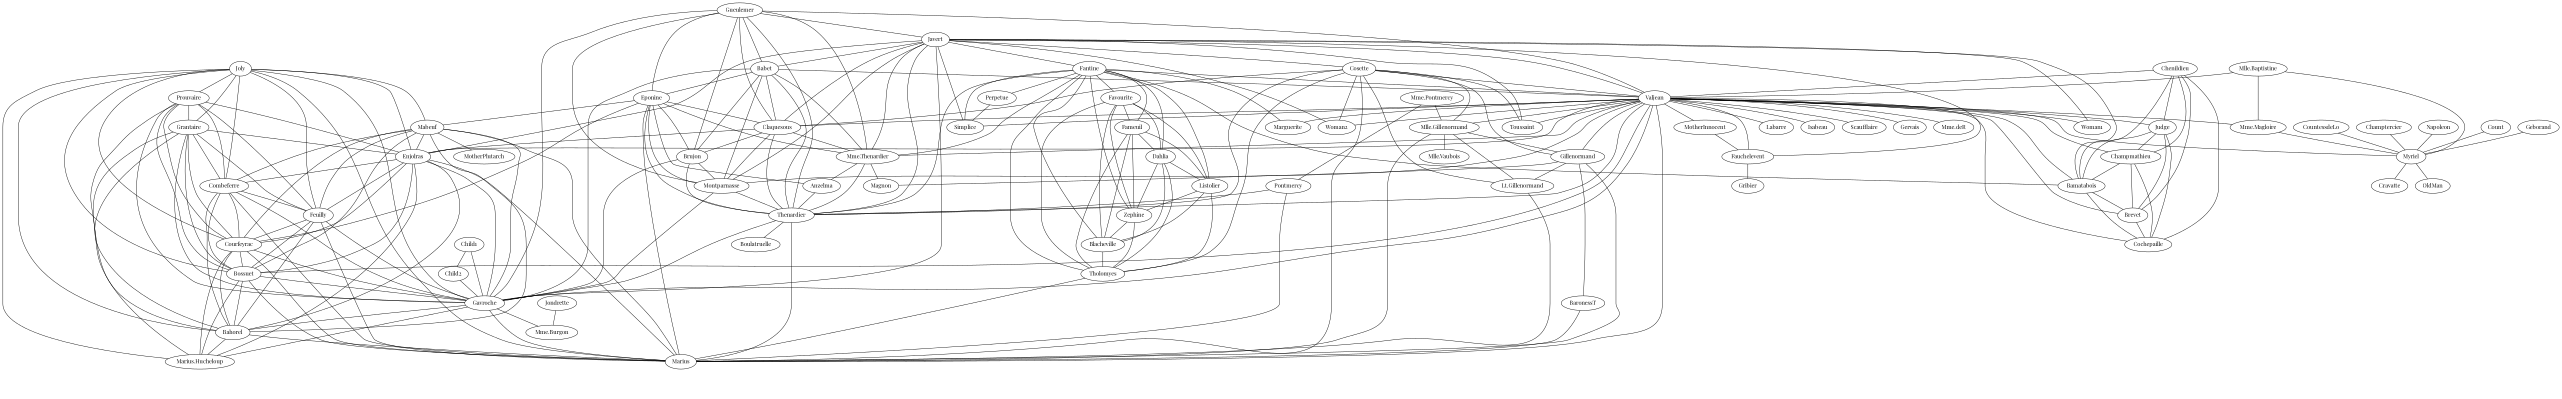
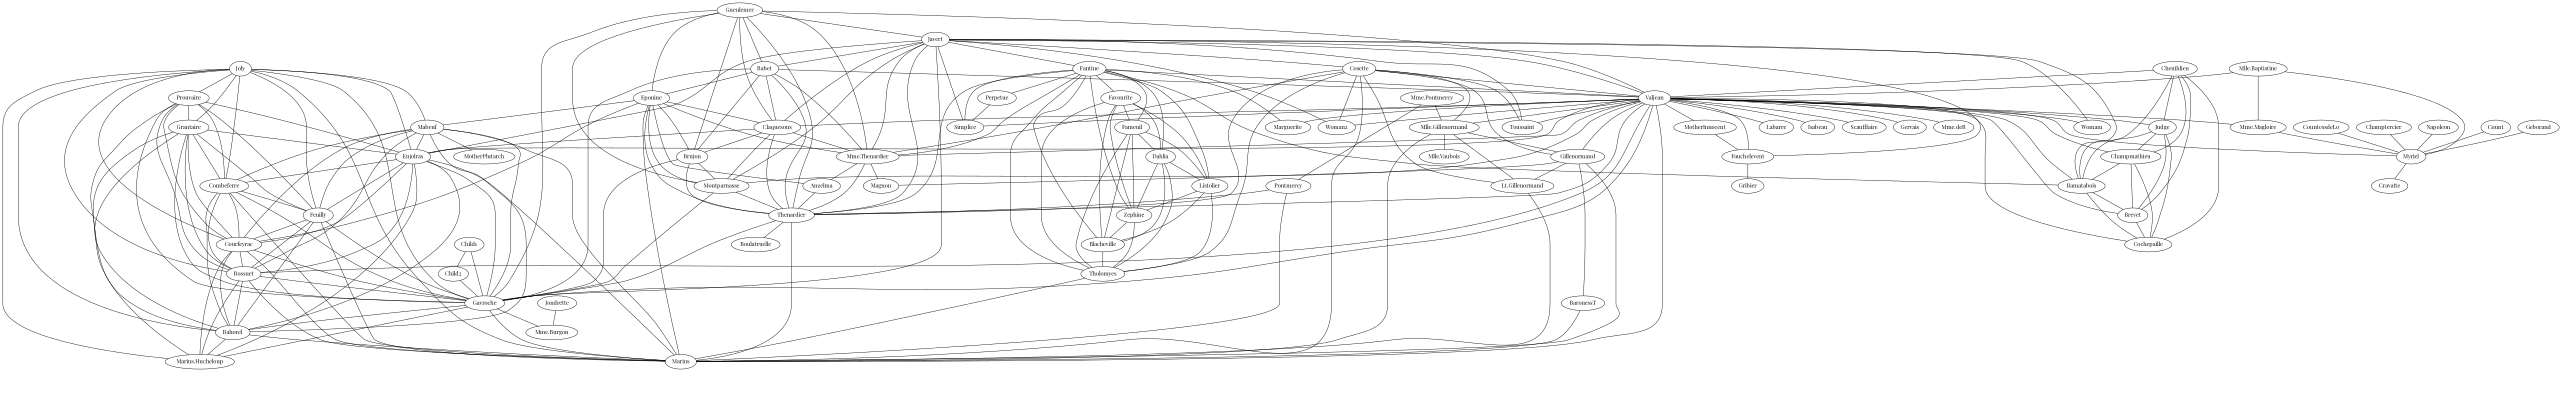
(1084, 93) -> (1130, 111)
(744, 125) -> none
(2433, 186) -> none
